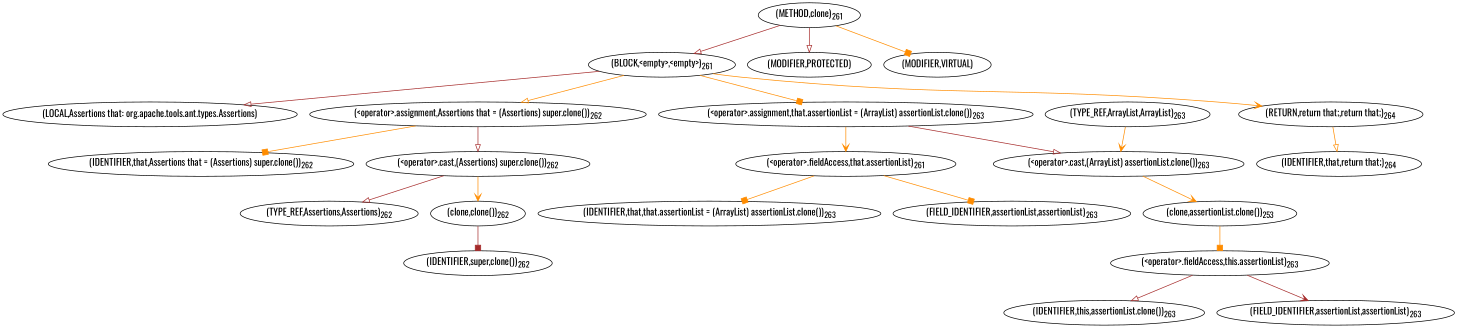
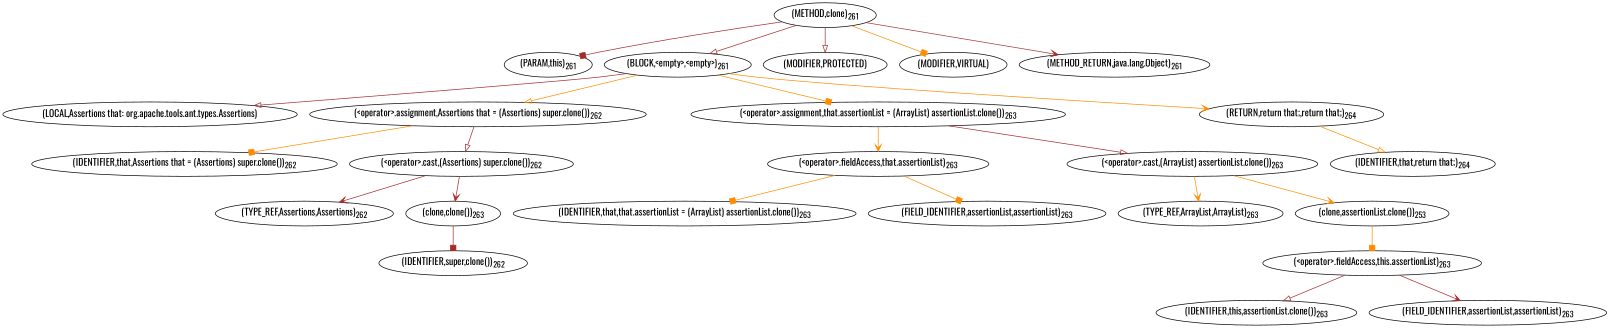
none -> (548, 65)
none -> (1114, 65)
(1124, 136) -> (1196, 185)
(920, 163) -> (952, 163)
(478, 185) -> (458, 185)
(406, 188) -> (386, 188)
(503, 213) -> (478, 213)
